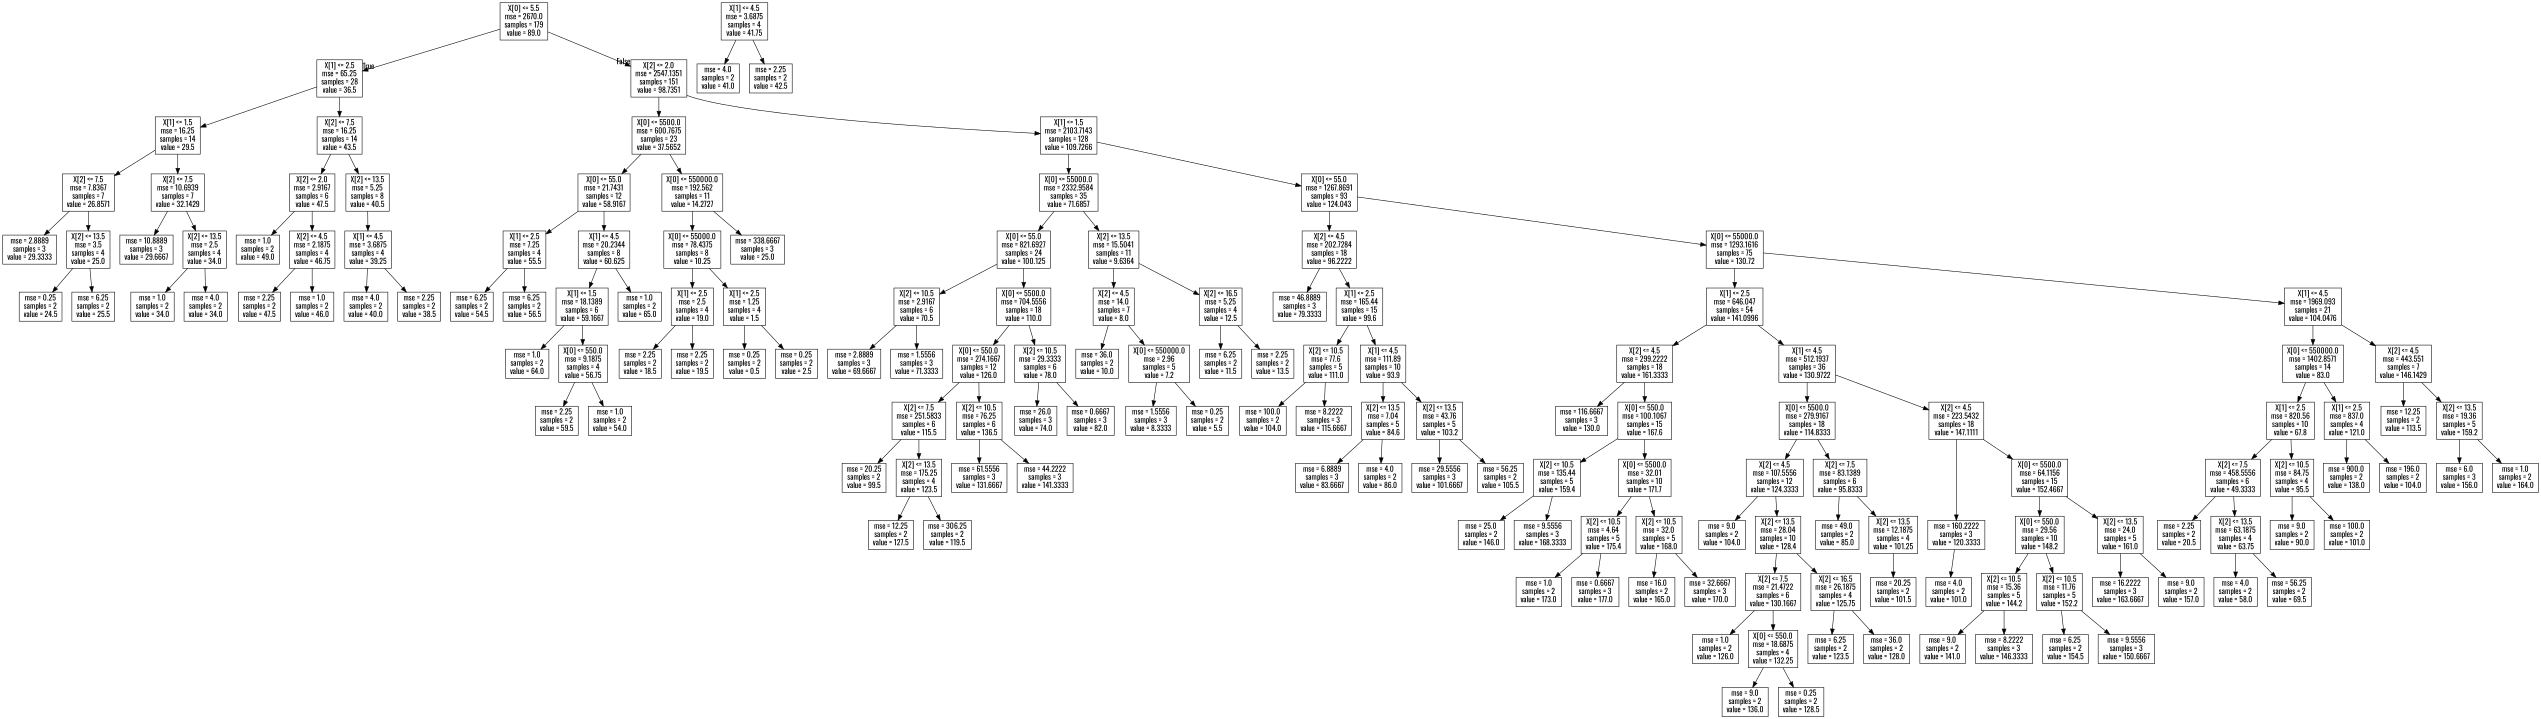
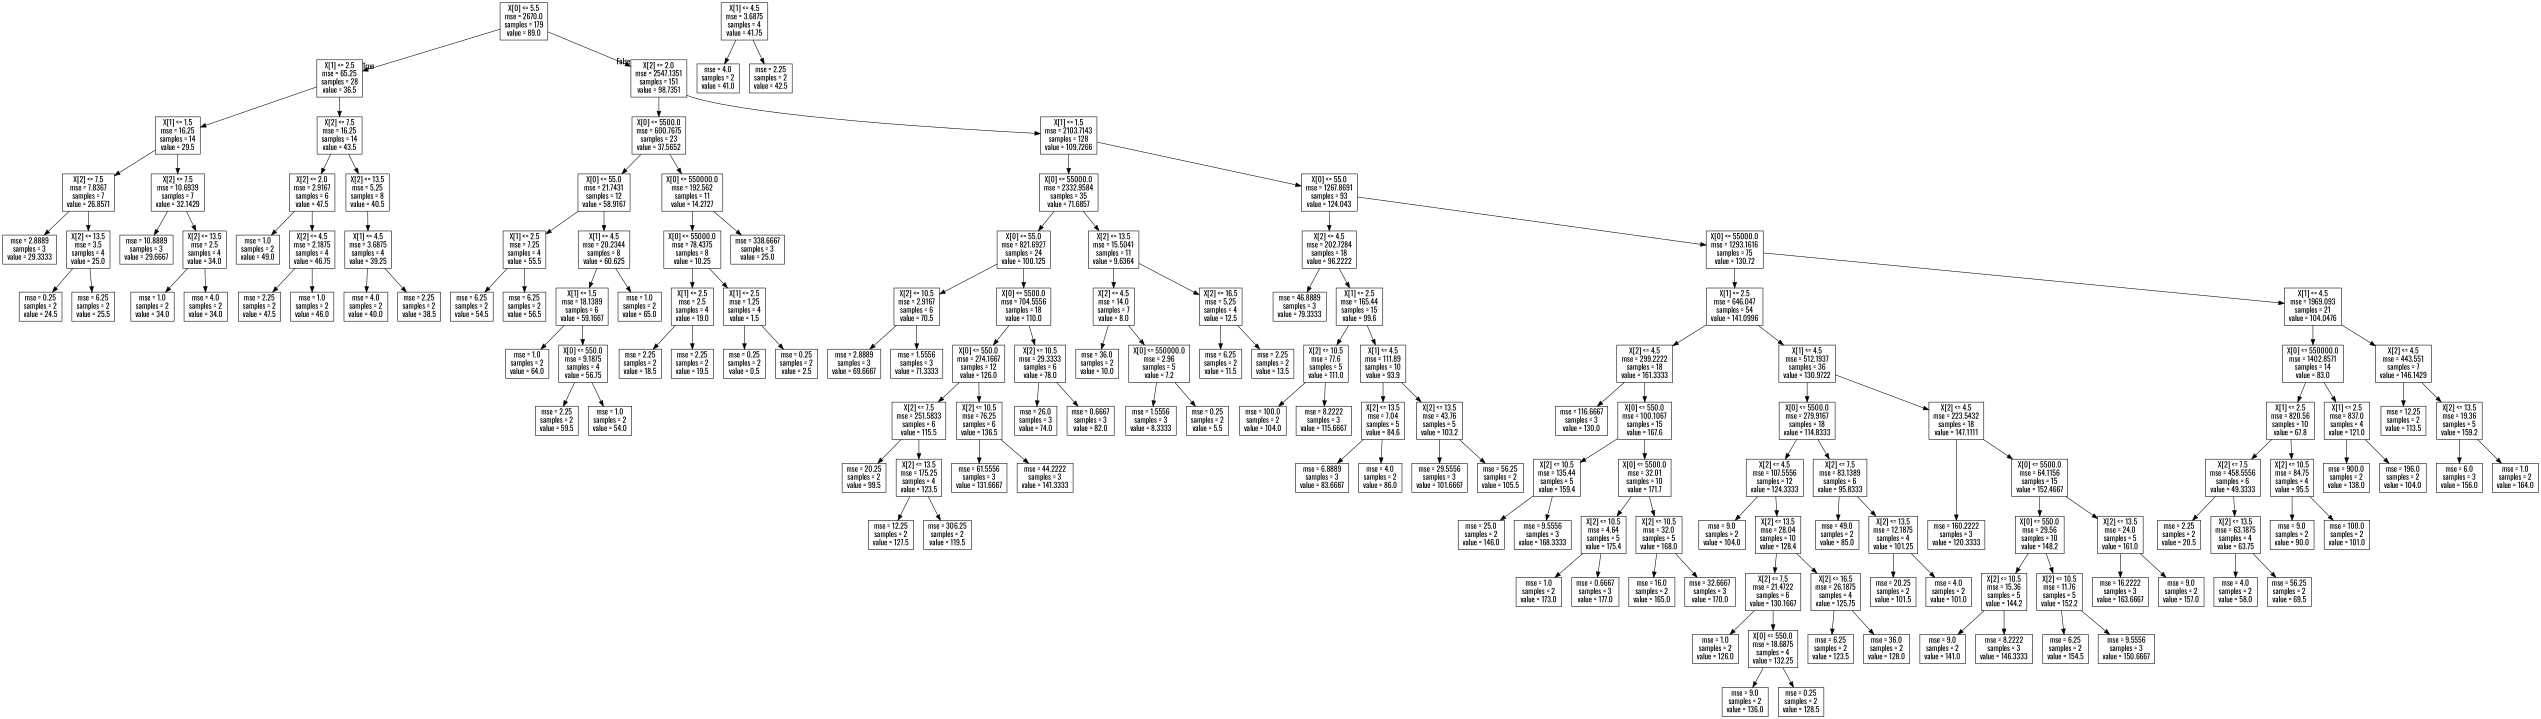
(1953, 561) -> (1921, 564)
